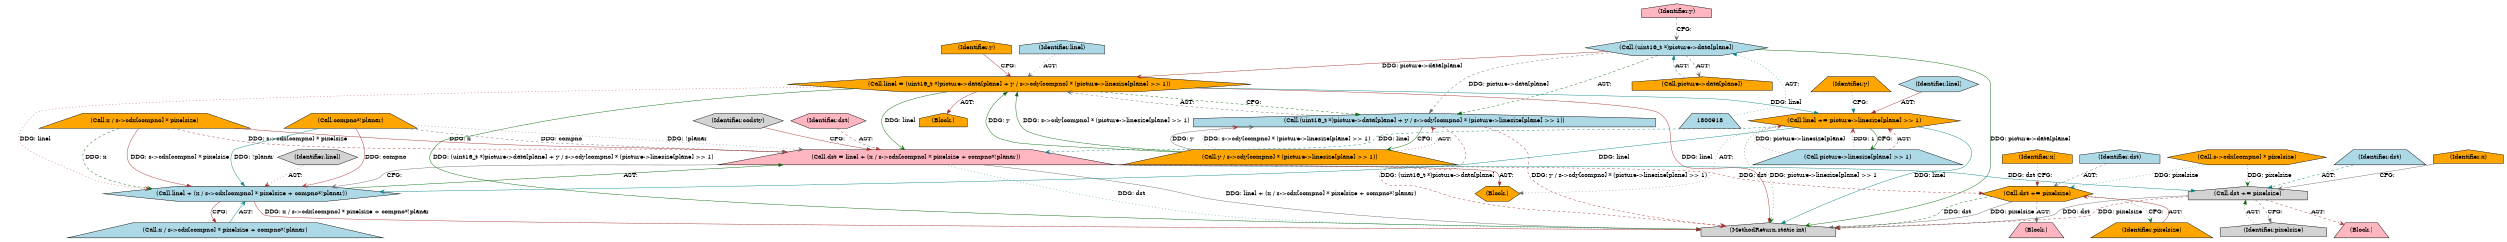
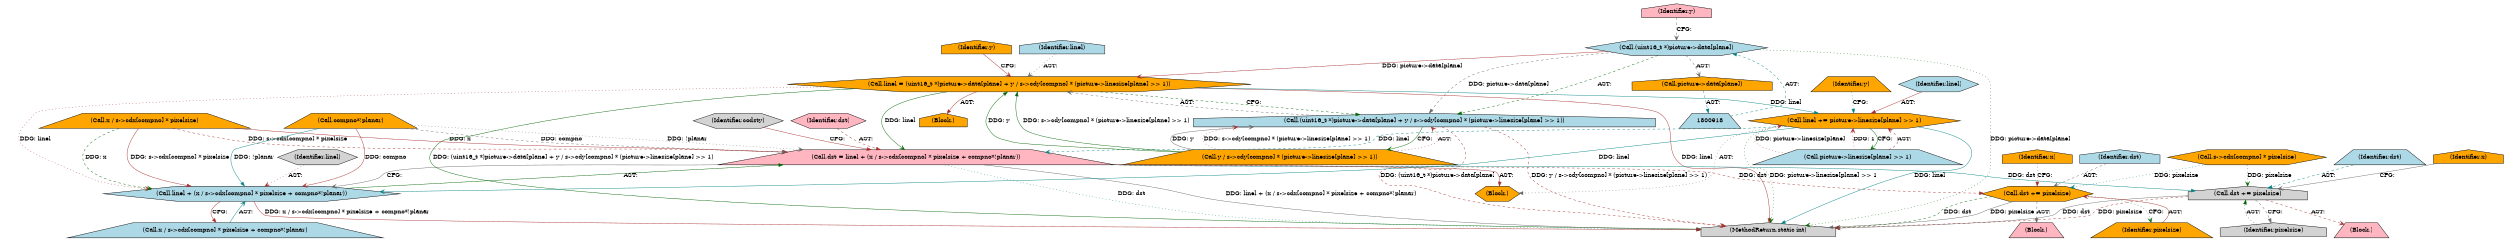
(1676, 71) -> (1706, 101)
(1785, 93) -> (1785, 93)
(1990, 103) -> (1990, 103)
